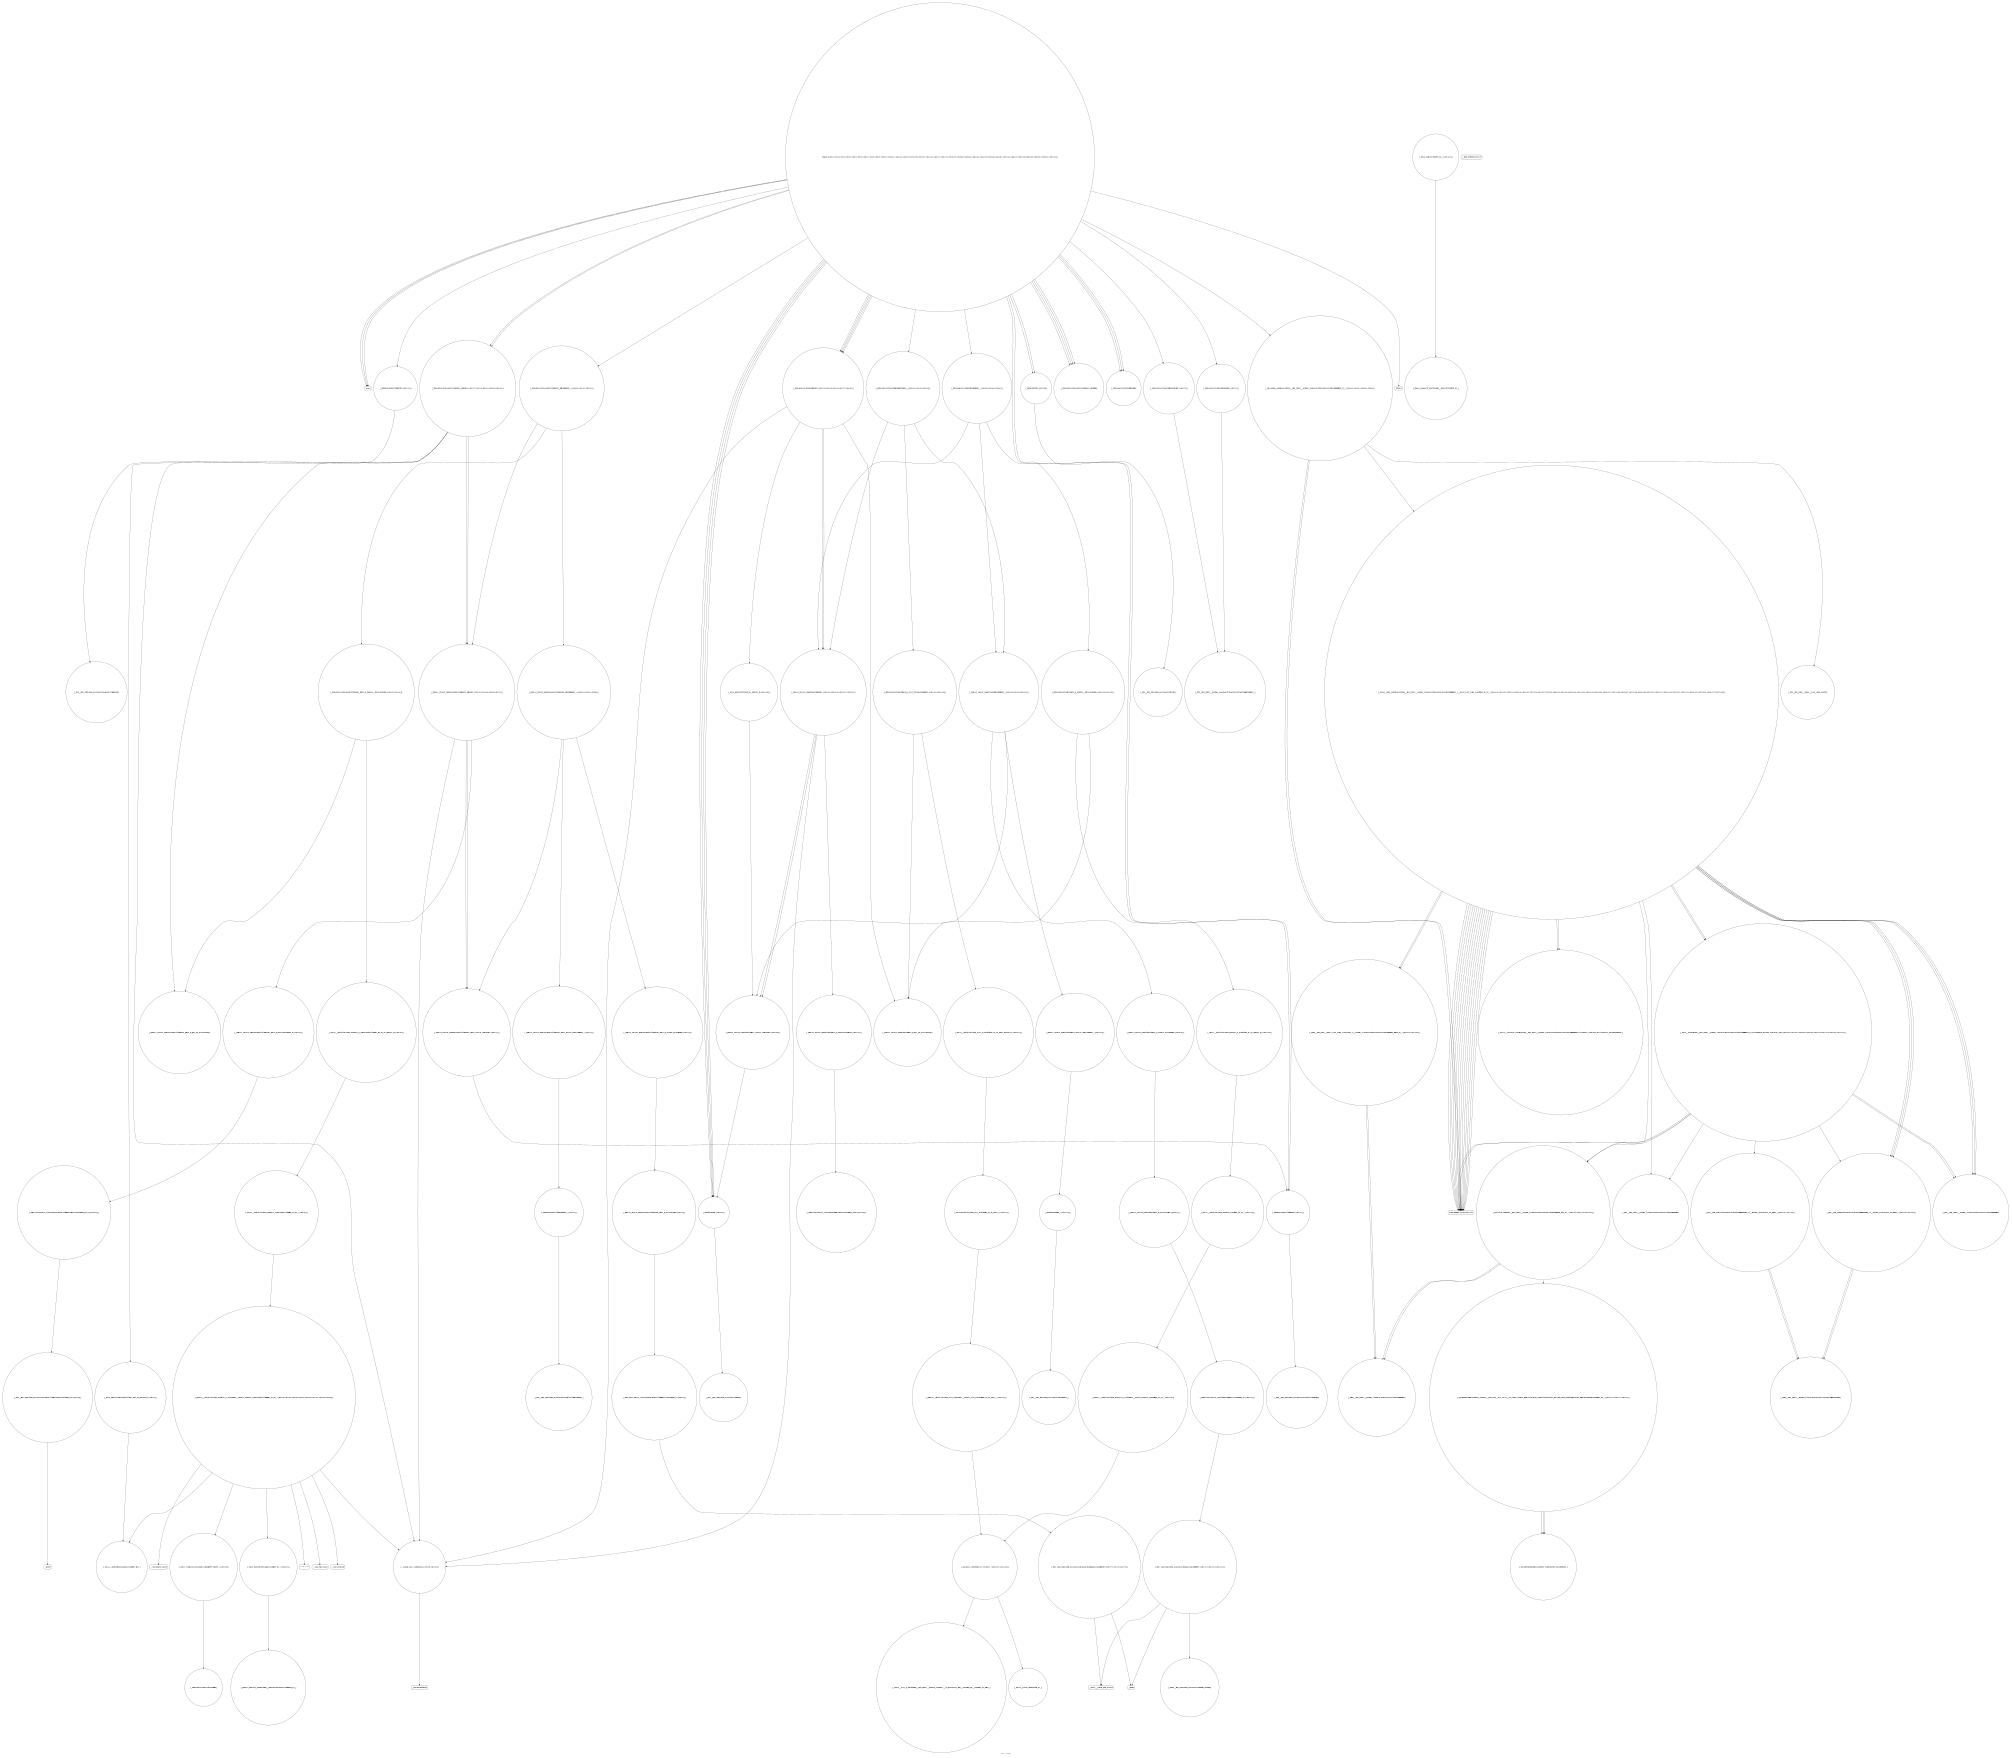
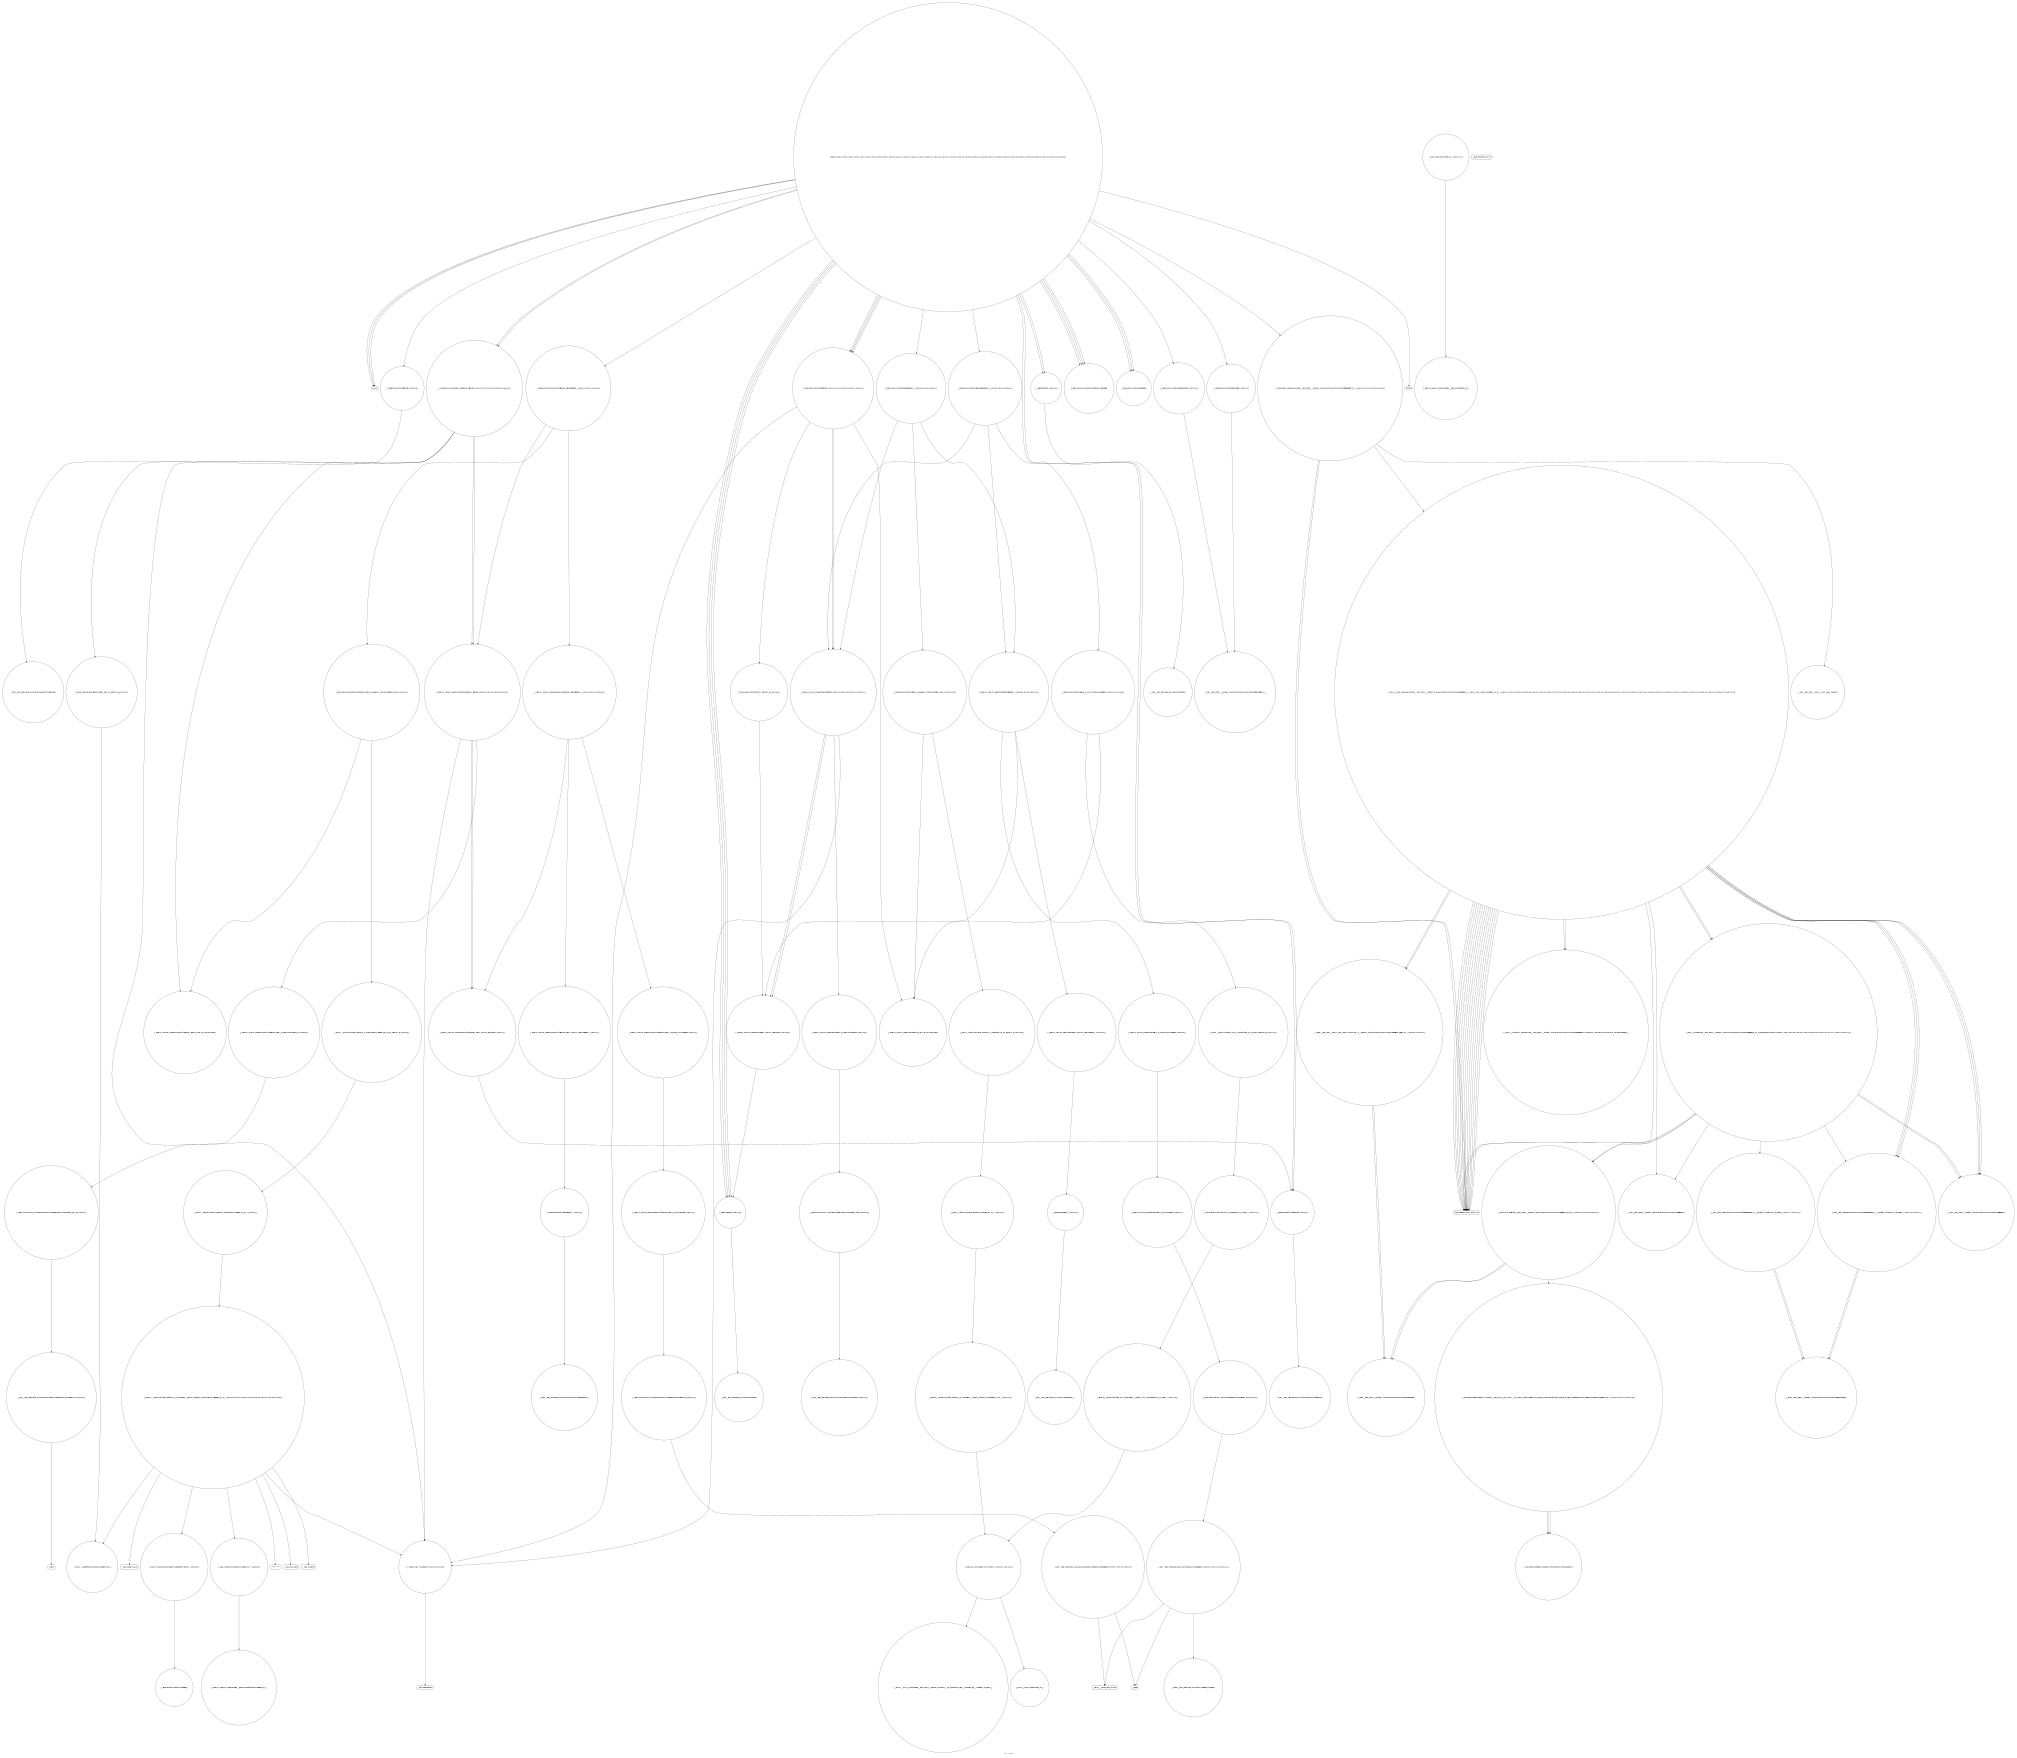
none -> (839, 1397)
